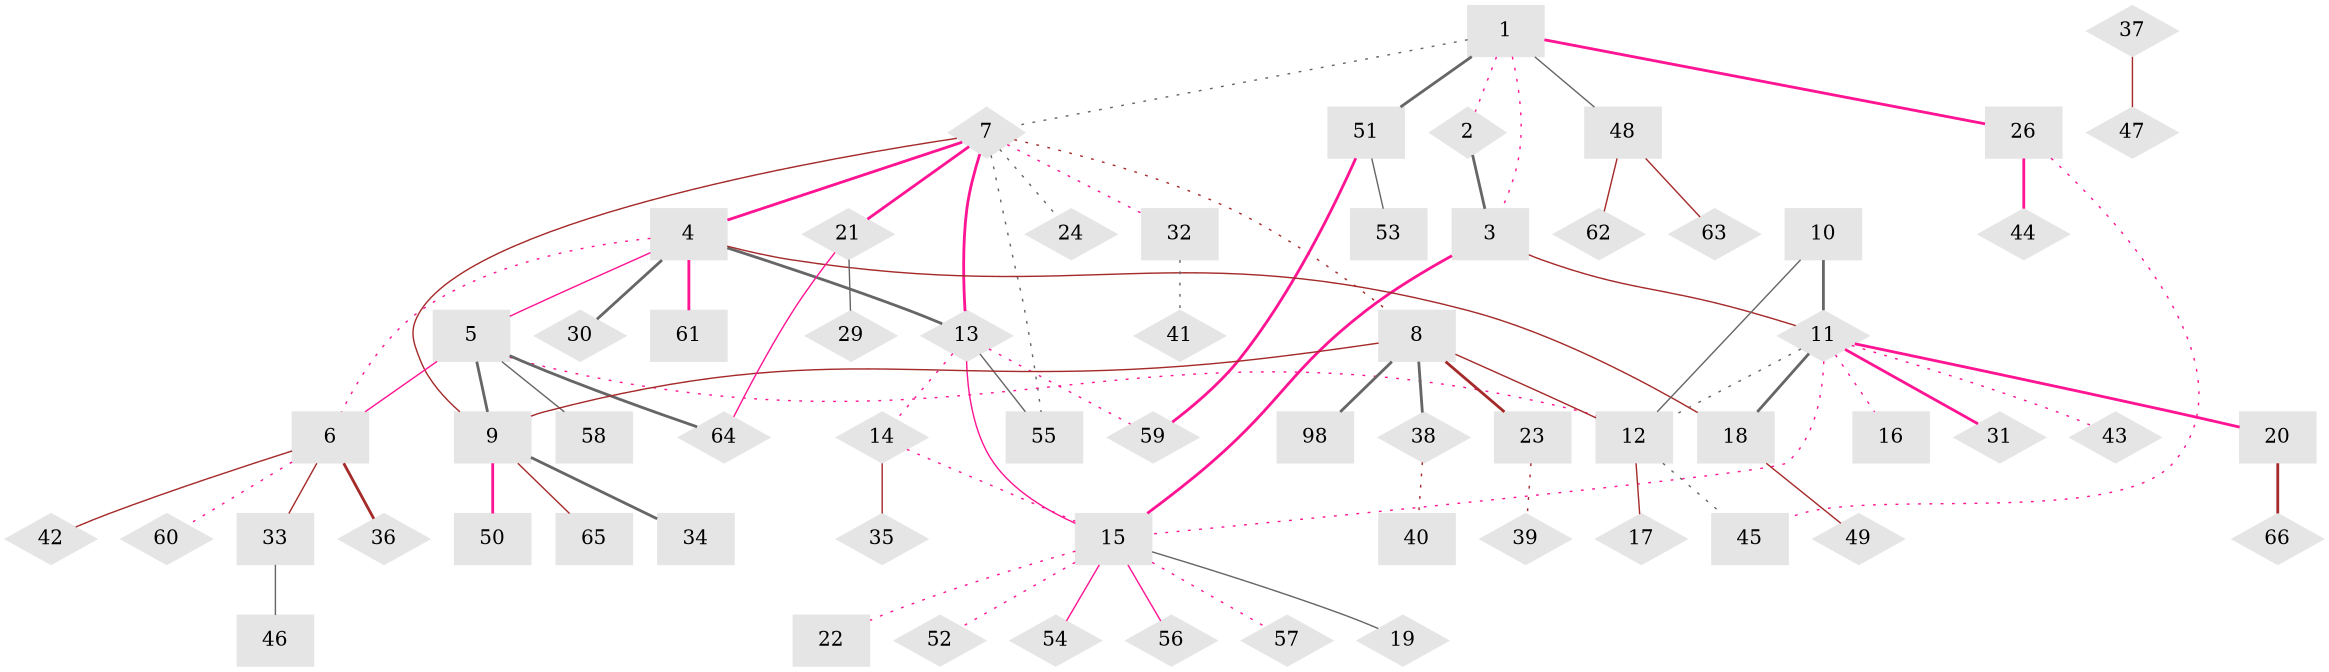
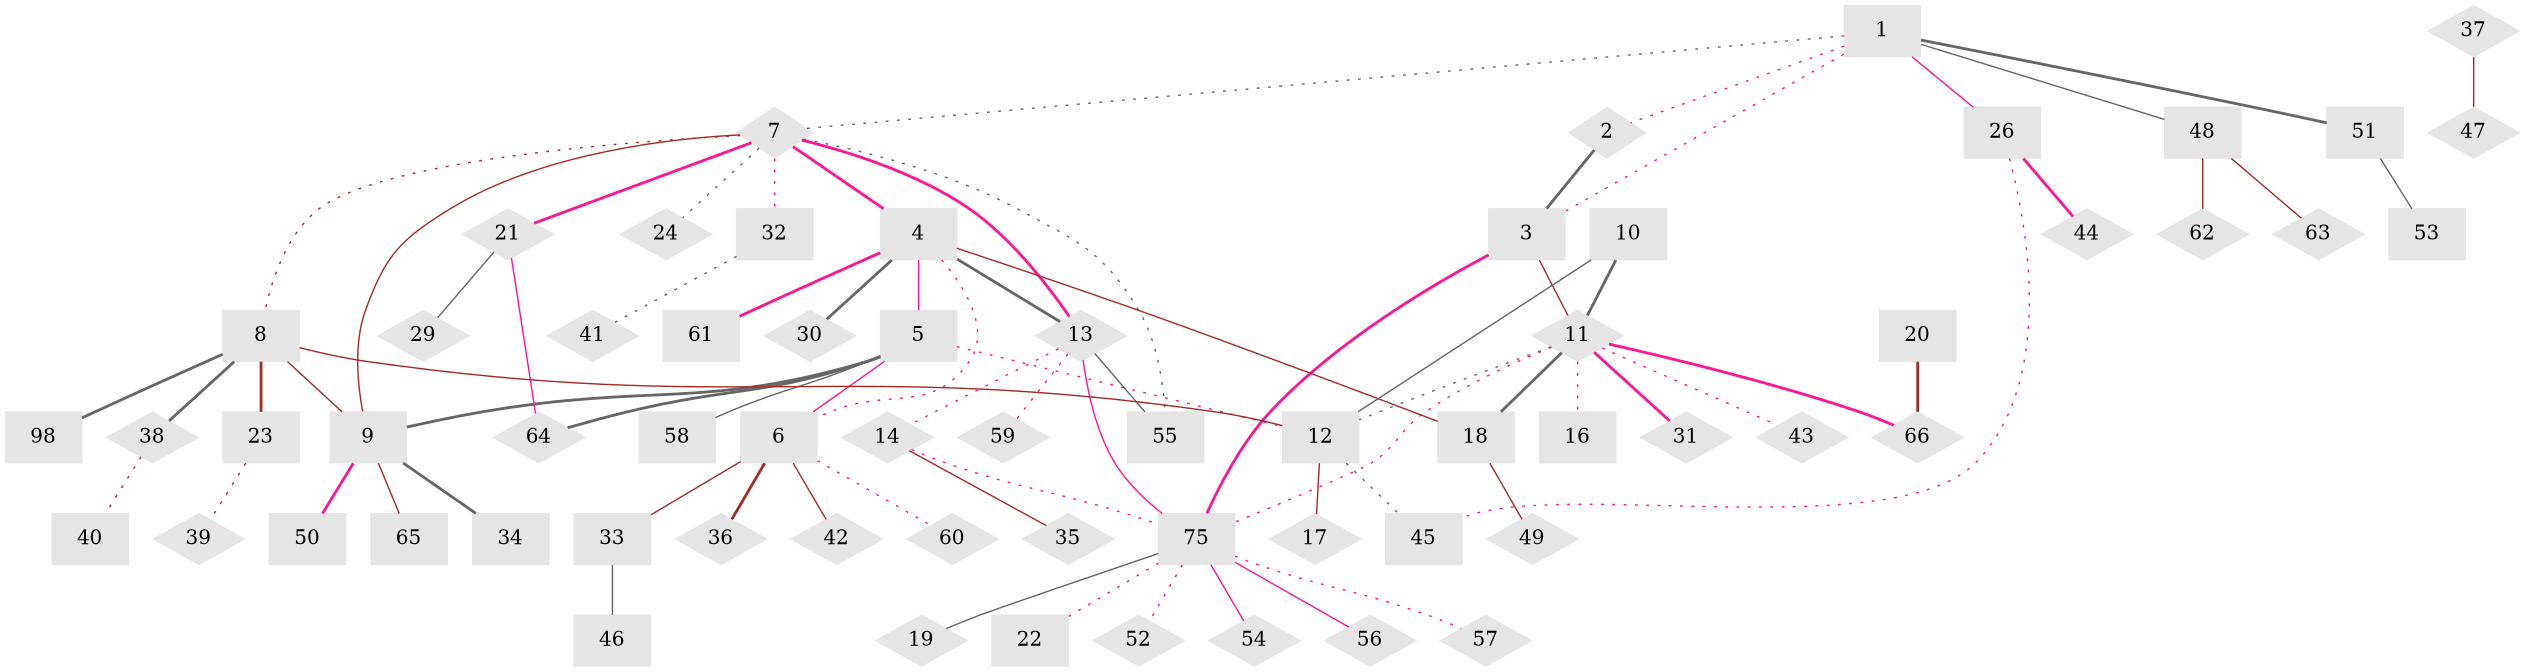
(1765, 82) -> (1943, 82)
(1280, 302) -> none
(2047, 385) -> (1753, 380)
(1114, 539) -> (1197, 539)
